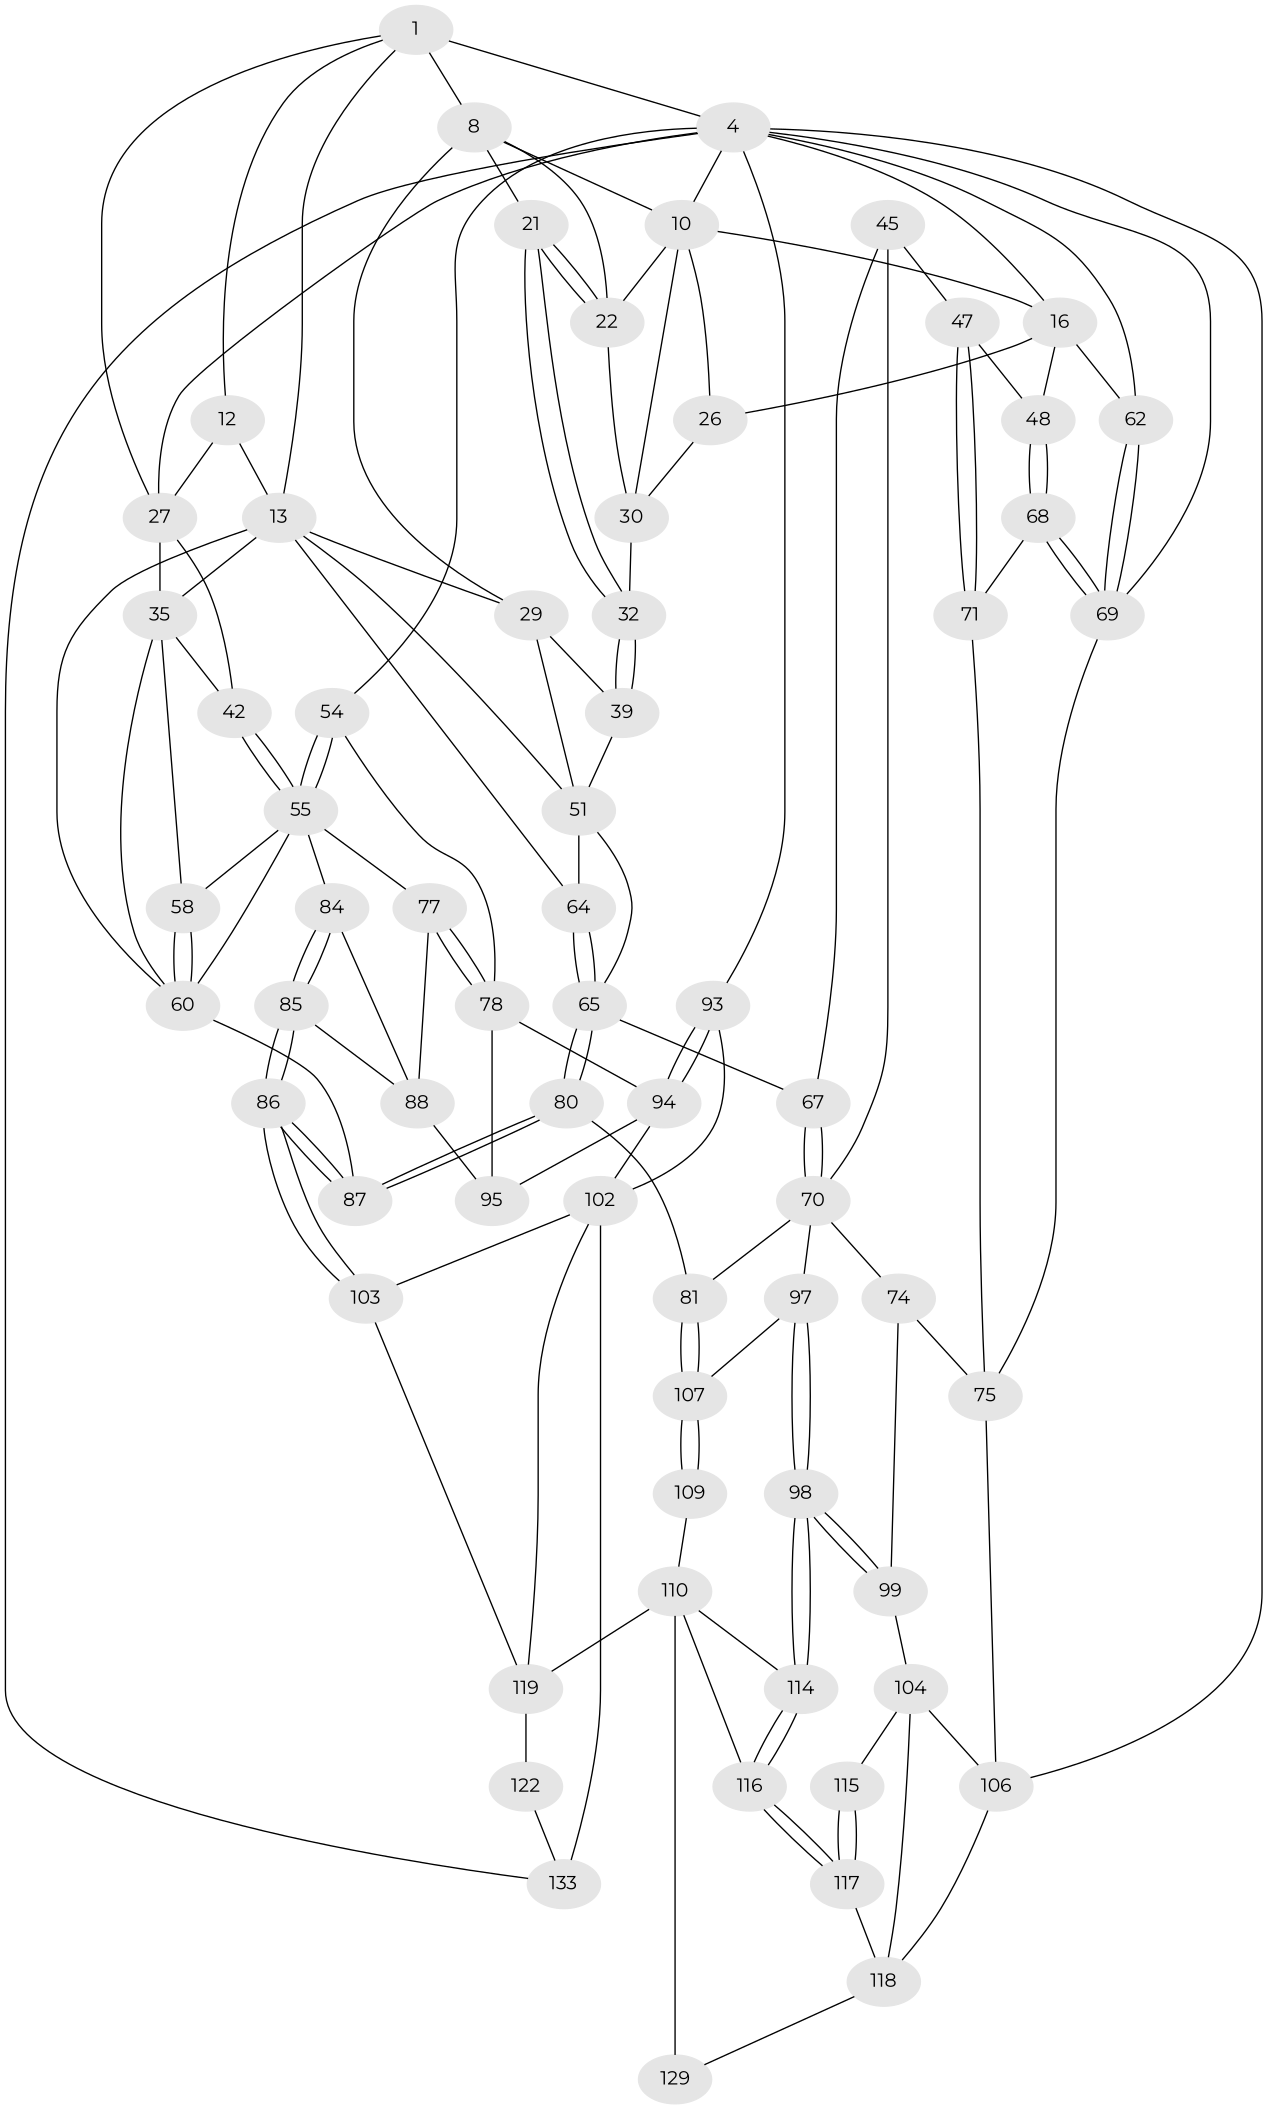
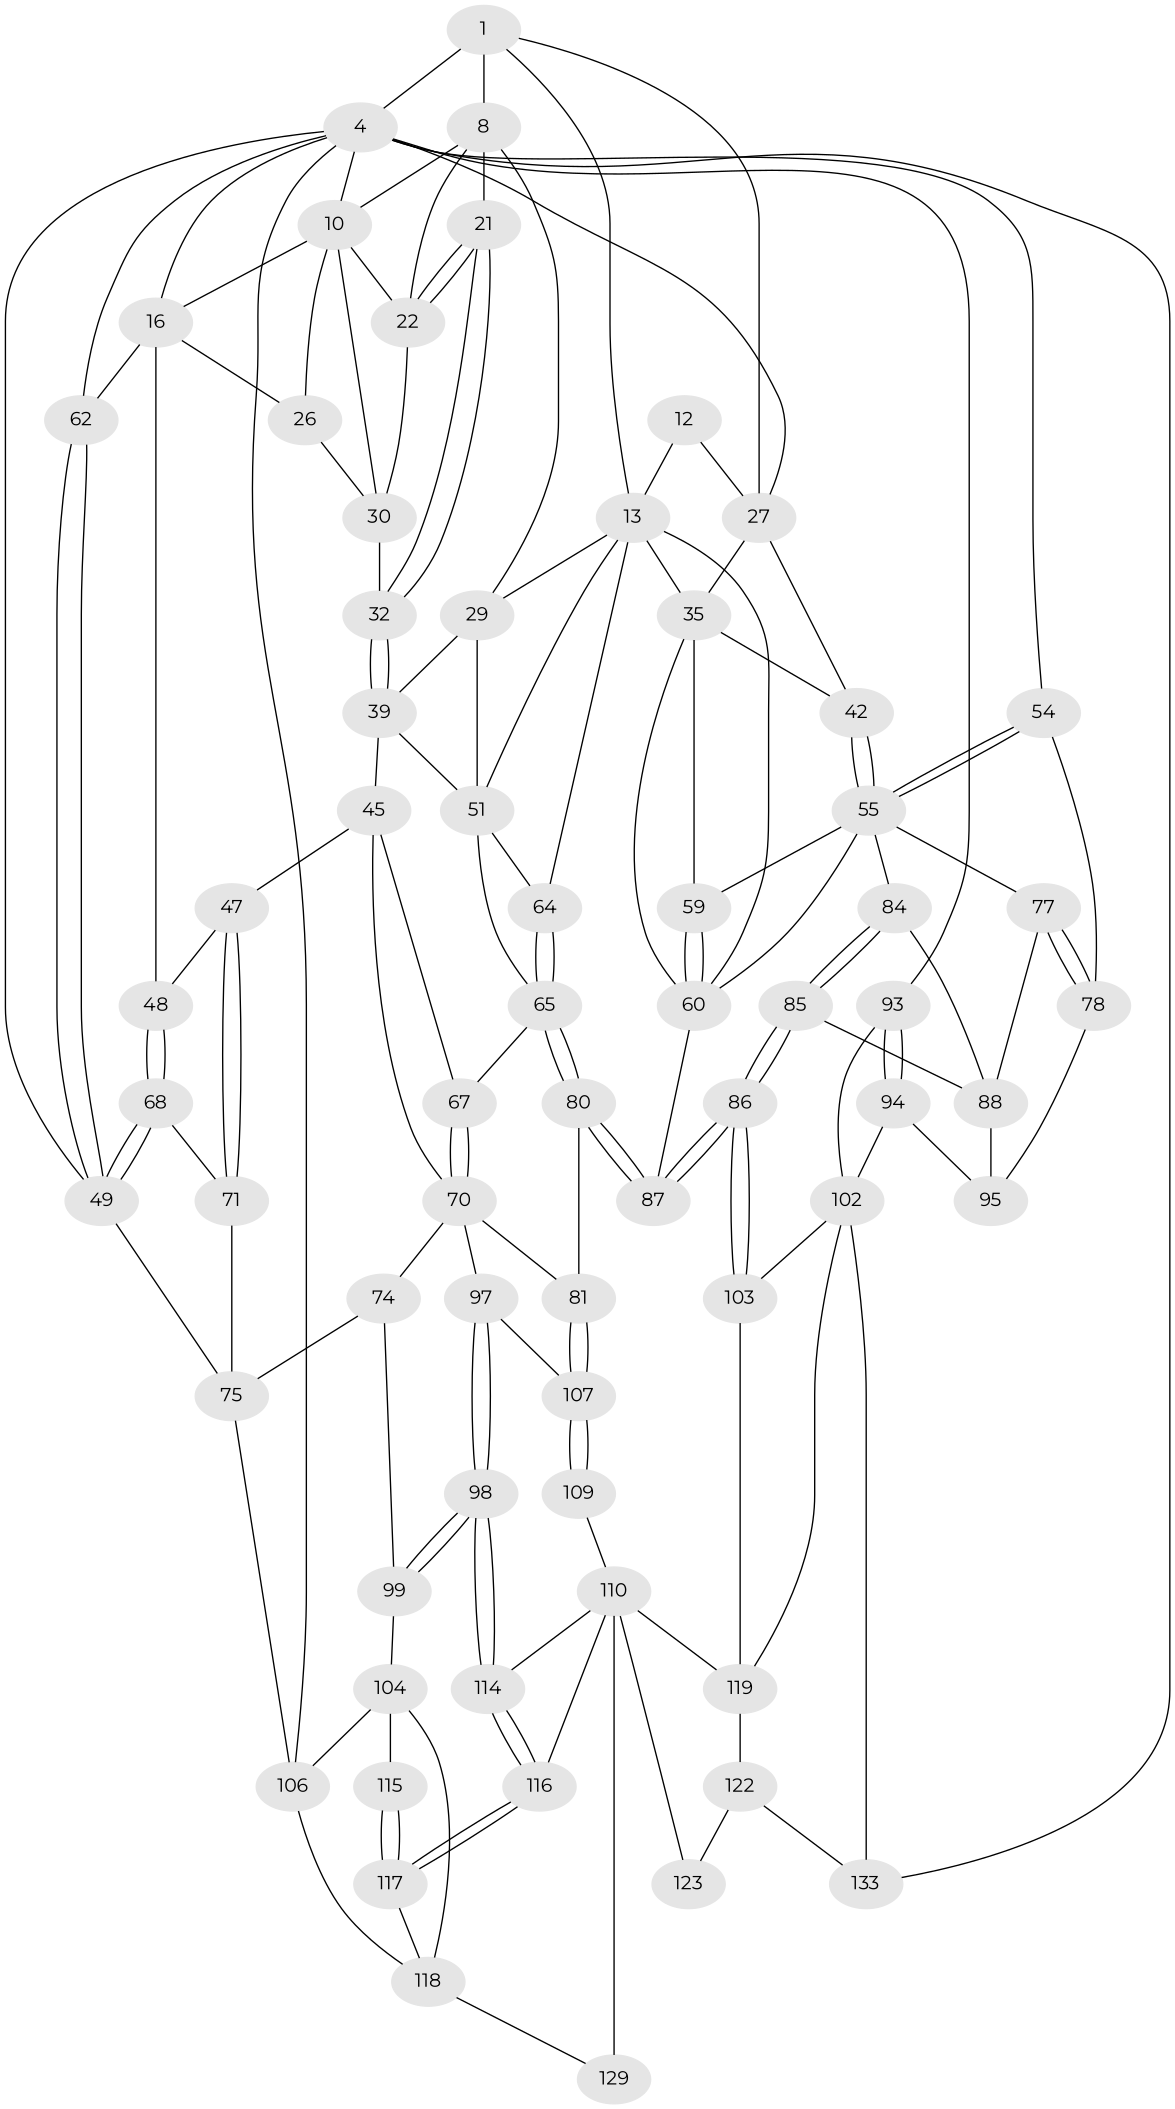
(244, 186) -> none
(1107, 615) -> (102, 1201)
none -> (377, 762)
(183, 908) -> (694, 908)
(578, 1054) -> none
none -> (689, 1884)
